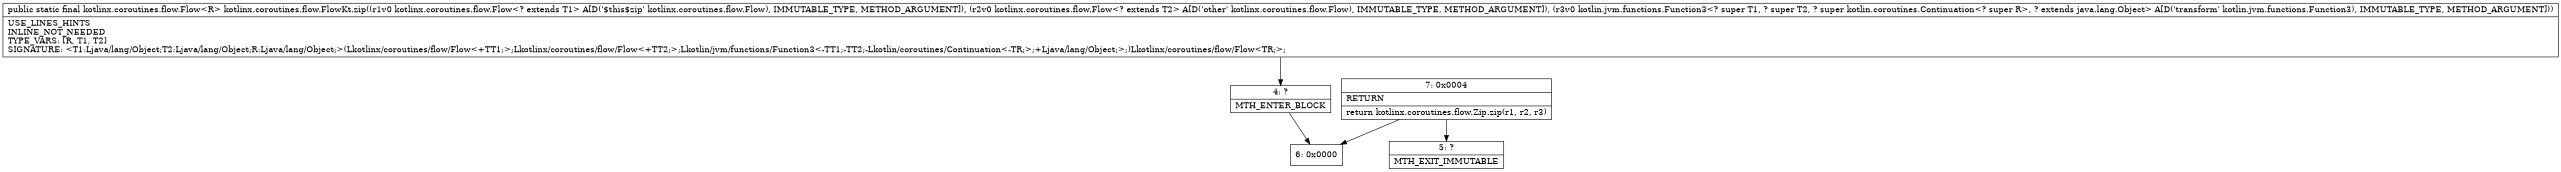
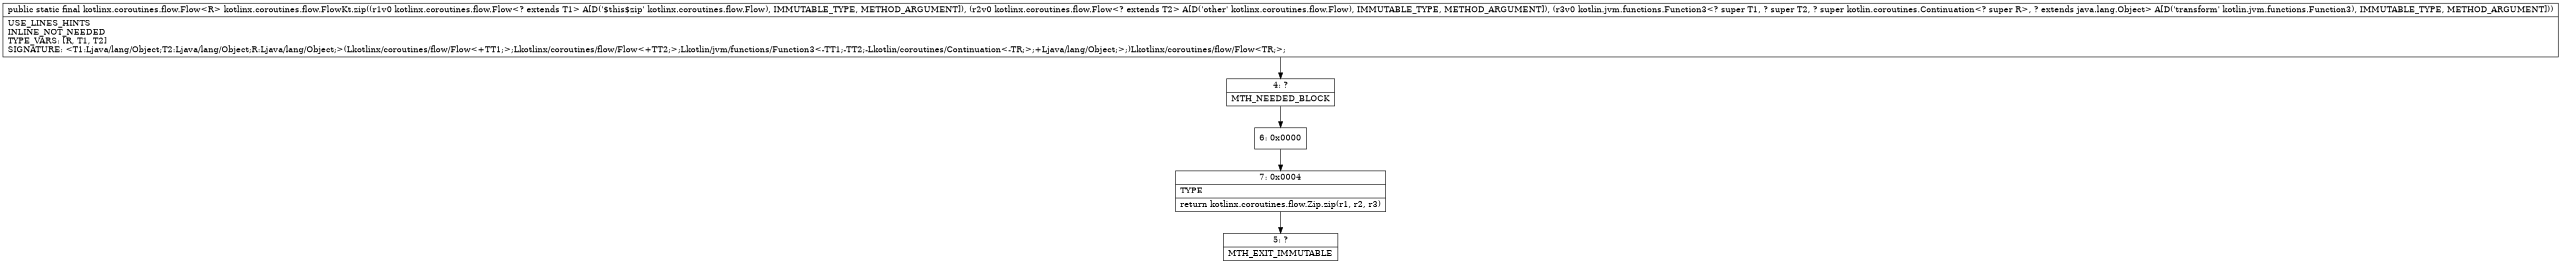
(1365, 99) -> (1192, 191)
(1281, 106) -> (1281, 99)
(1373, 131) -> (1281, 157)
